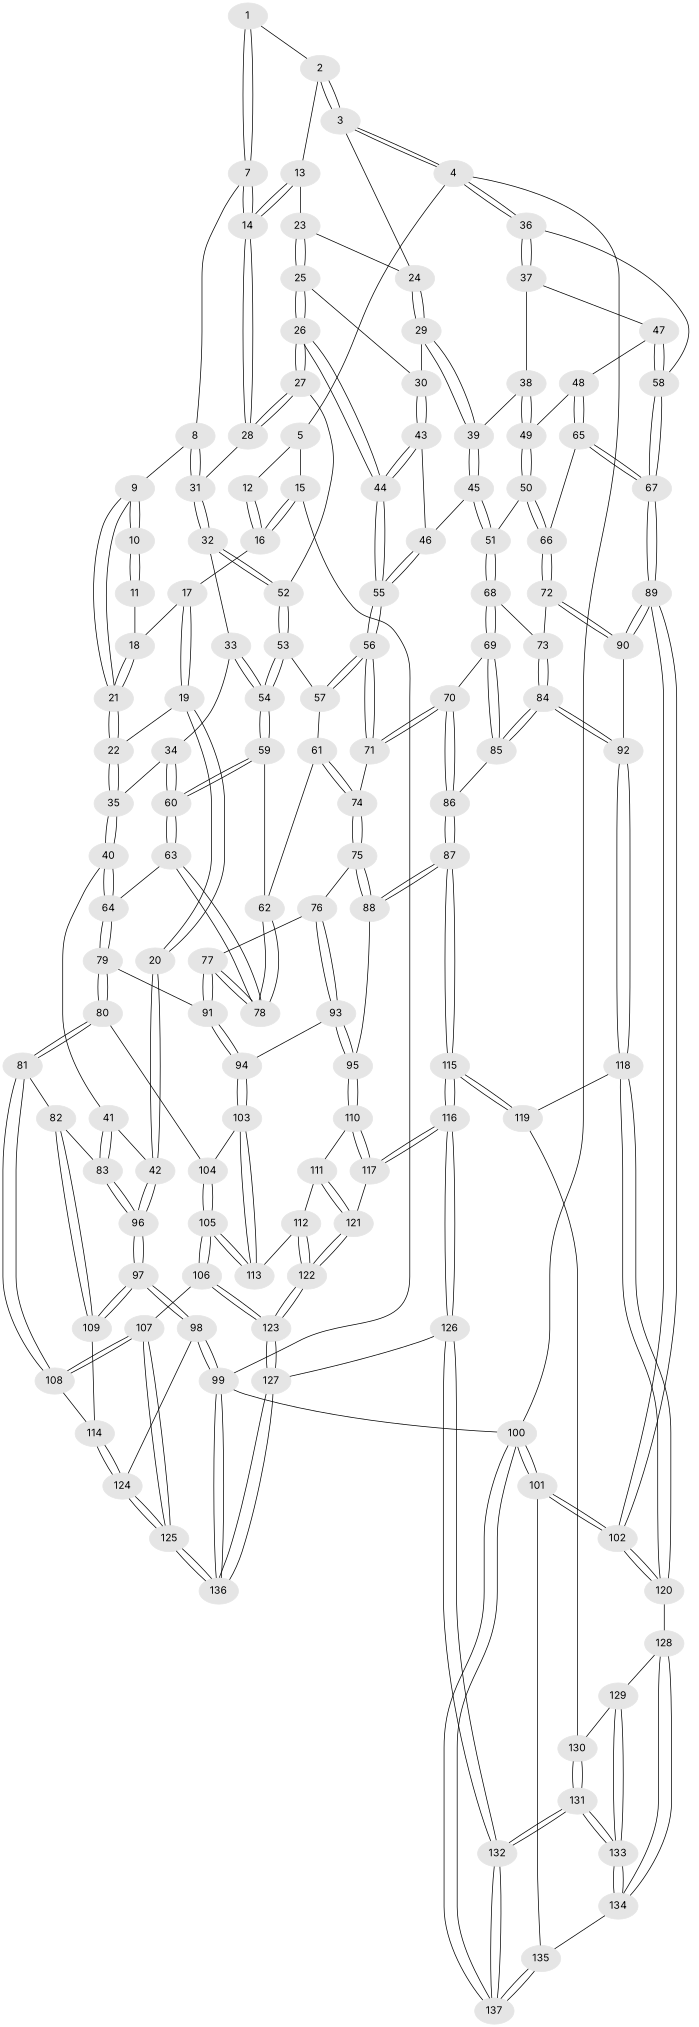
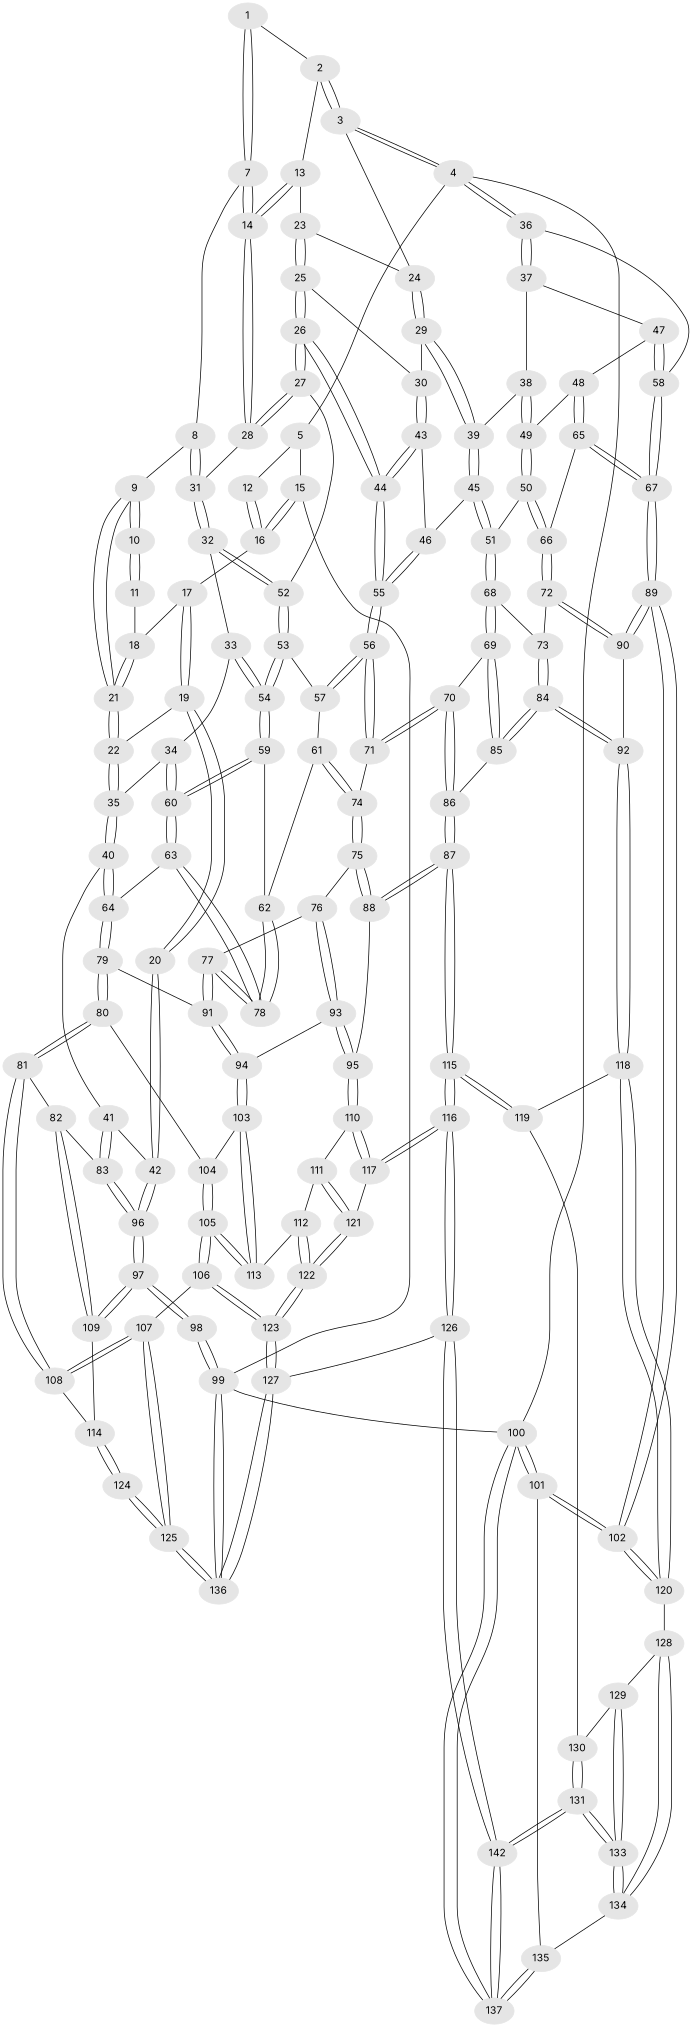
(163, 1401) -> none
(497, 1854) -> (497, 1854)
